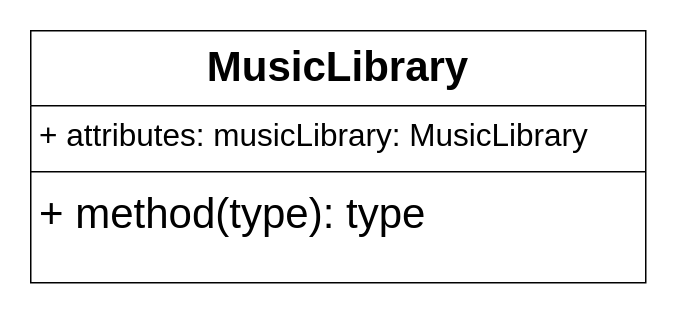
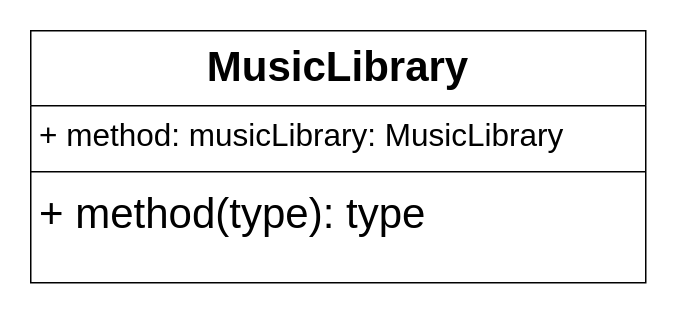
(355, 135) -> (324, 135)
